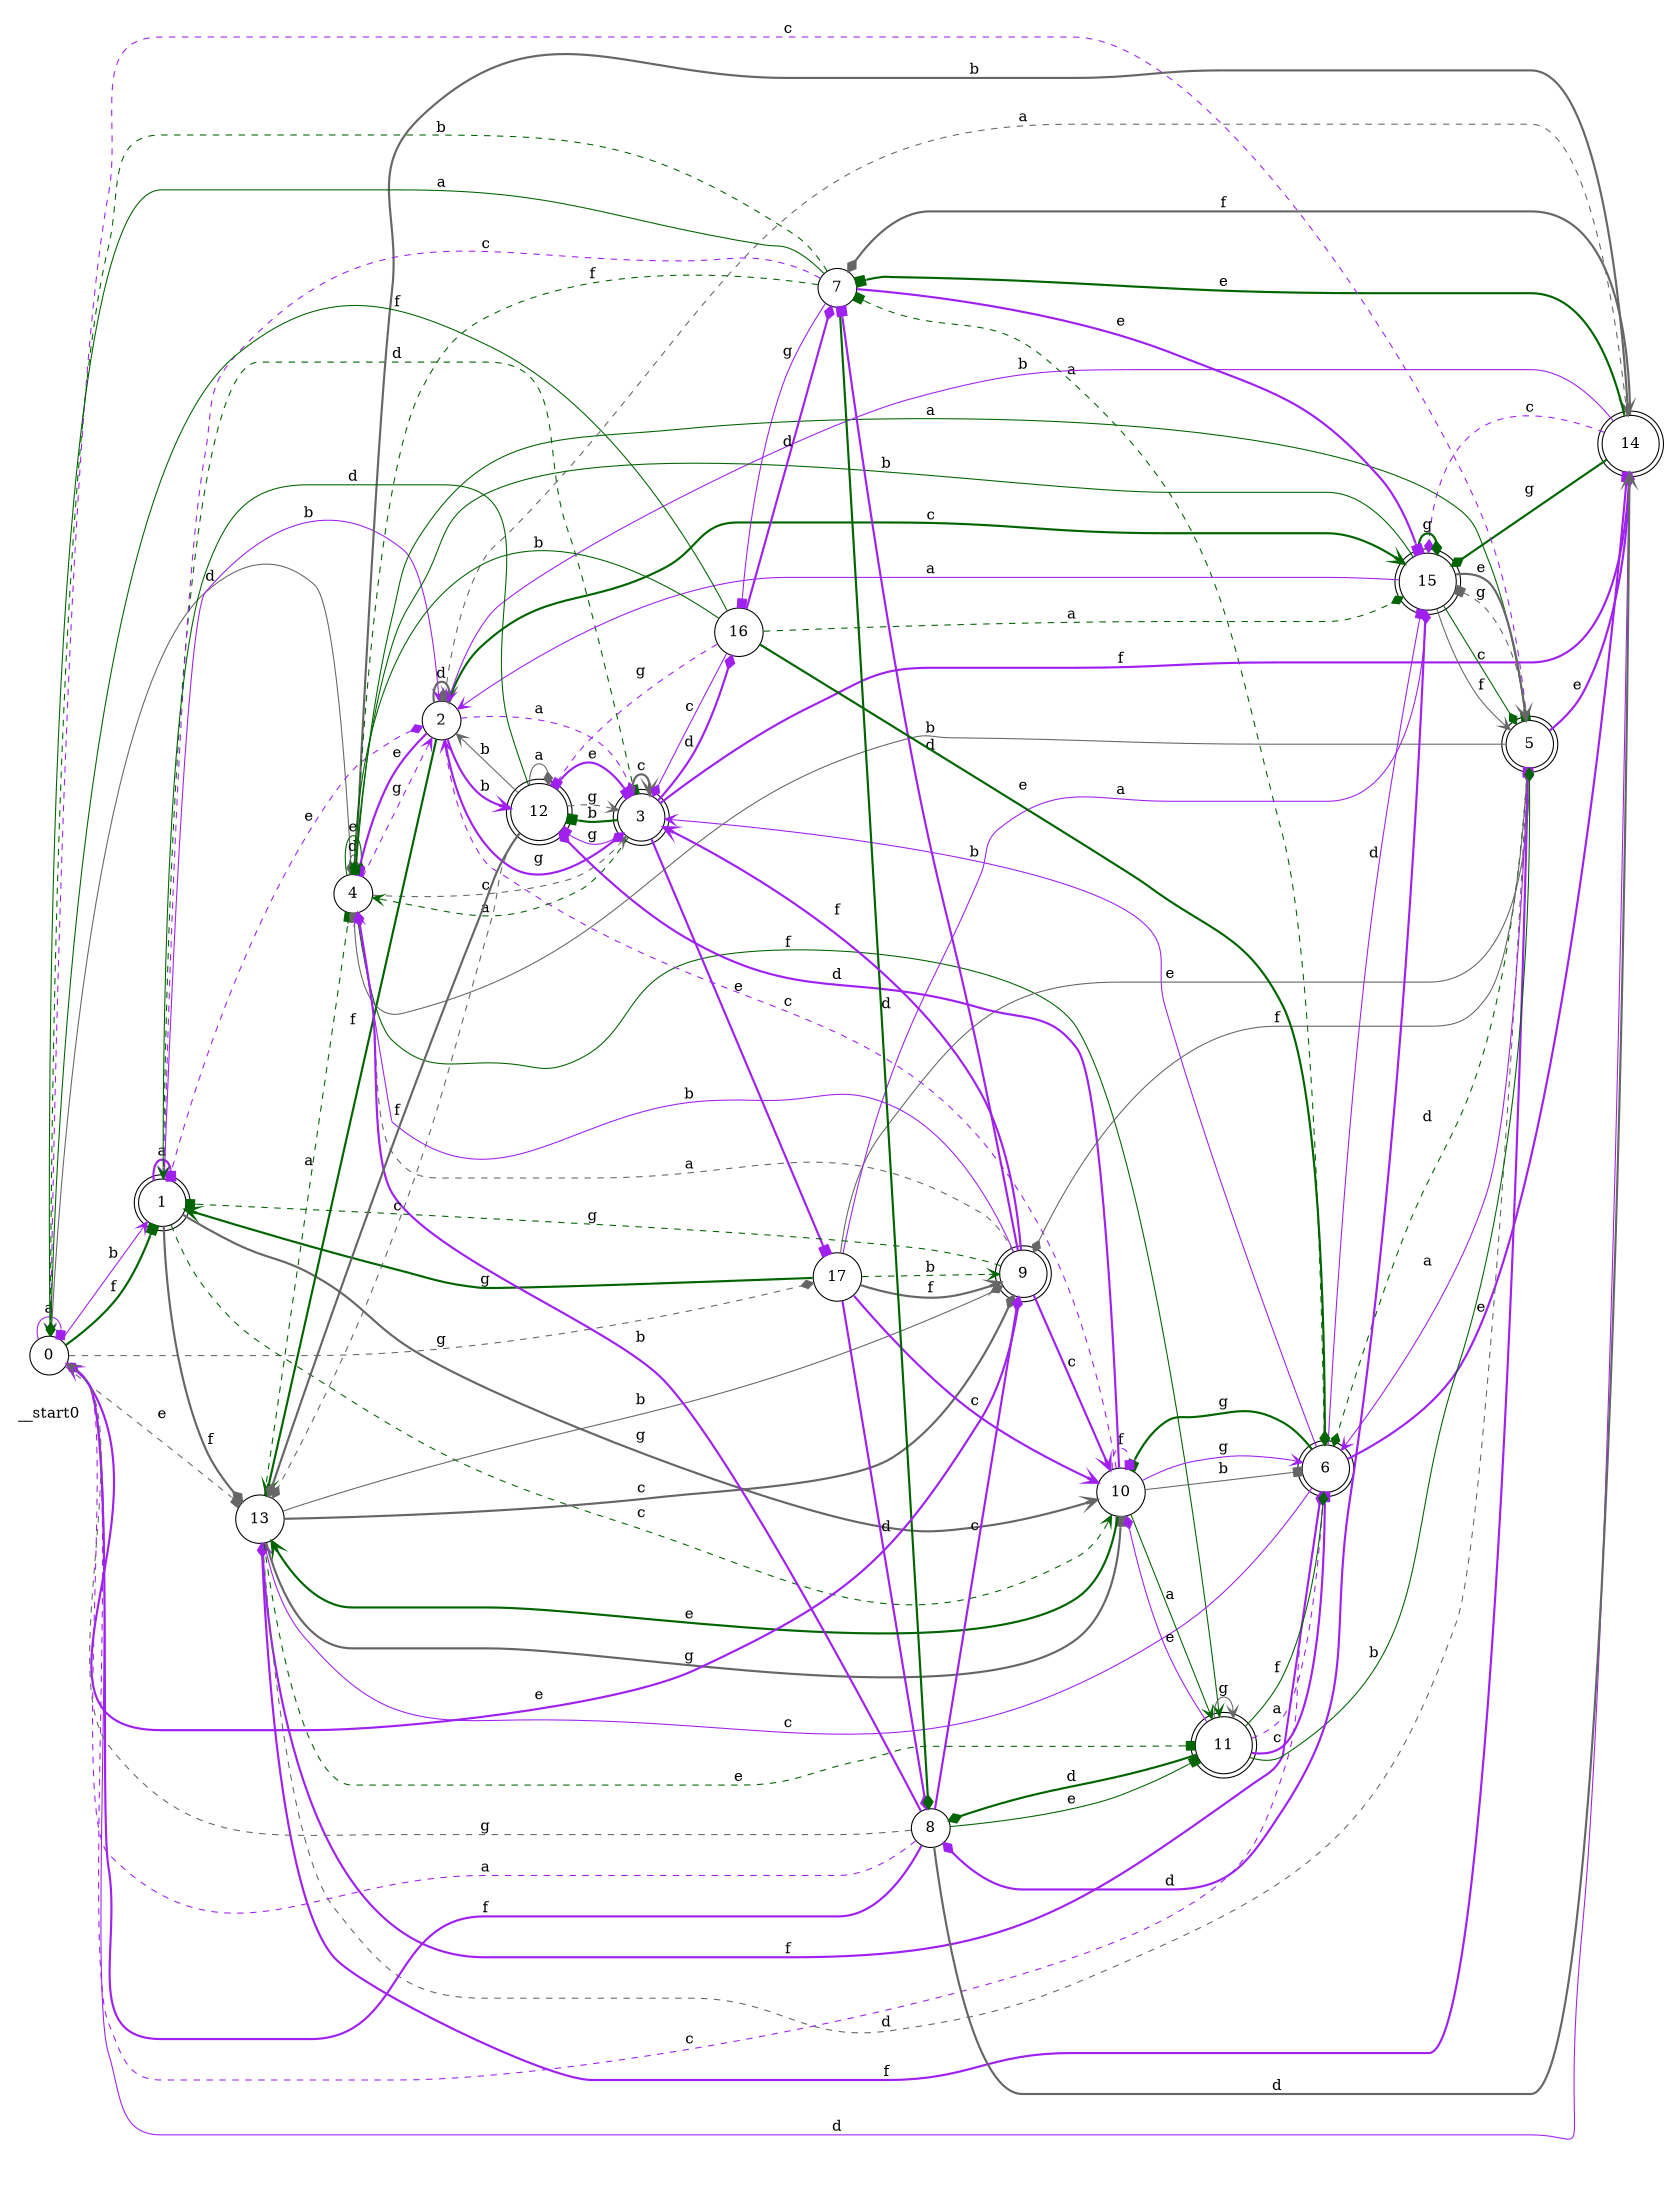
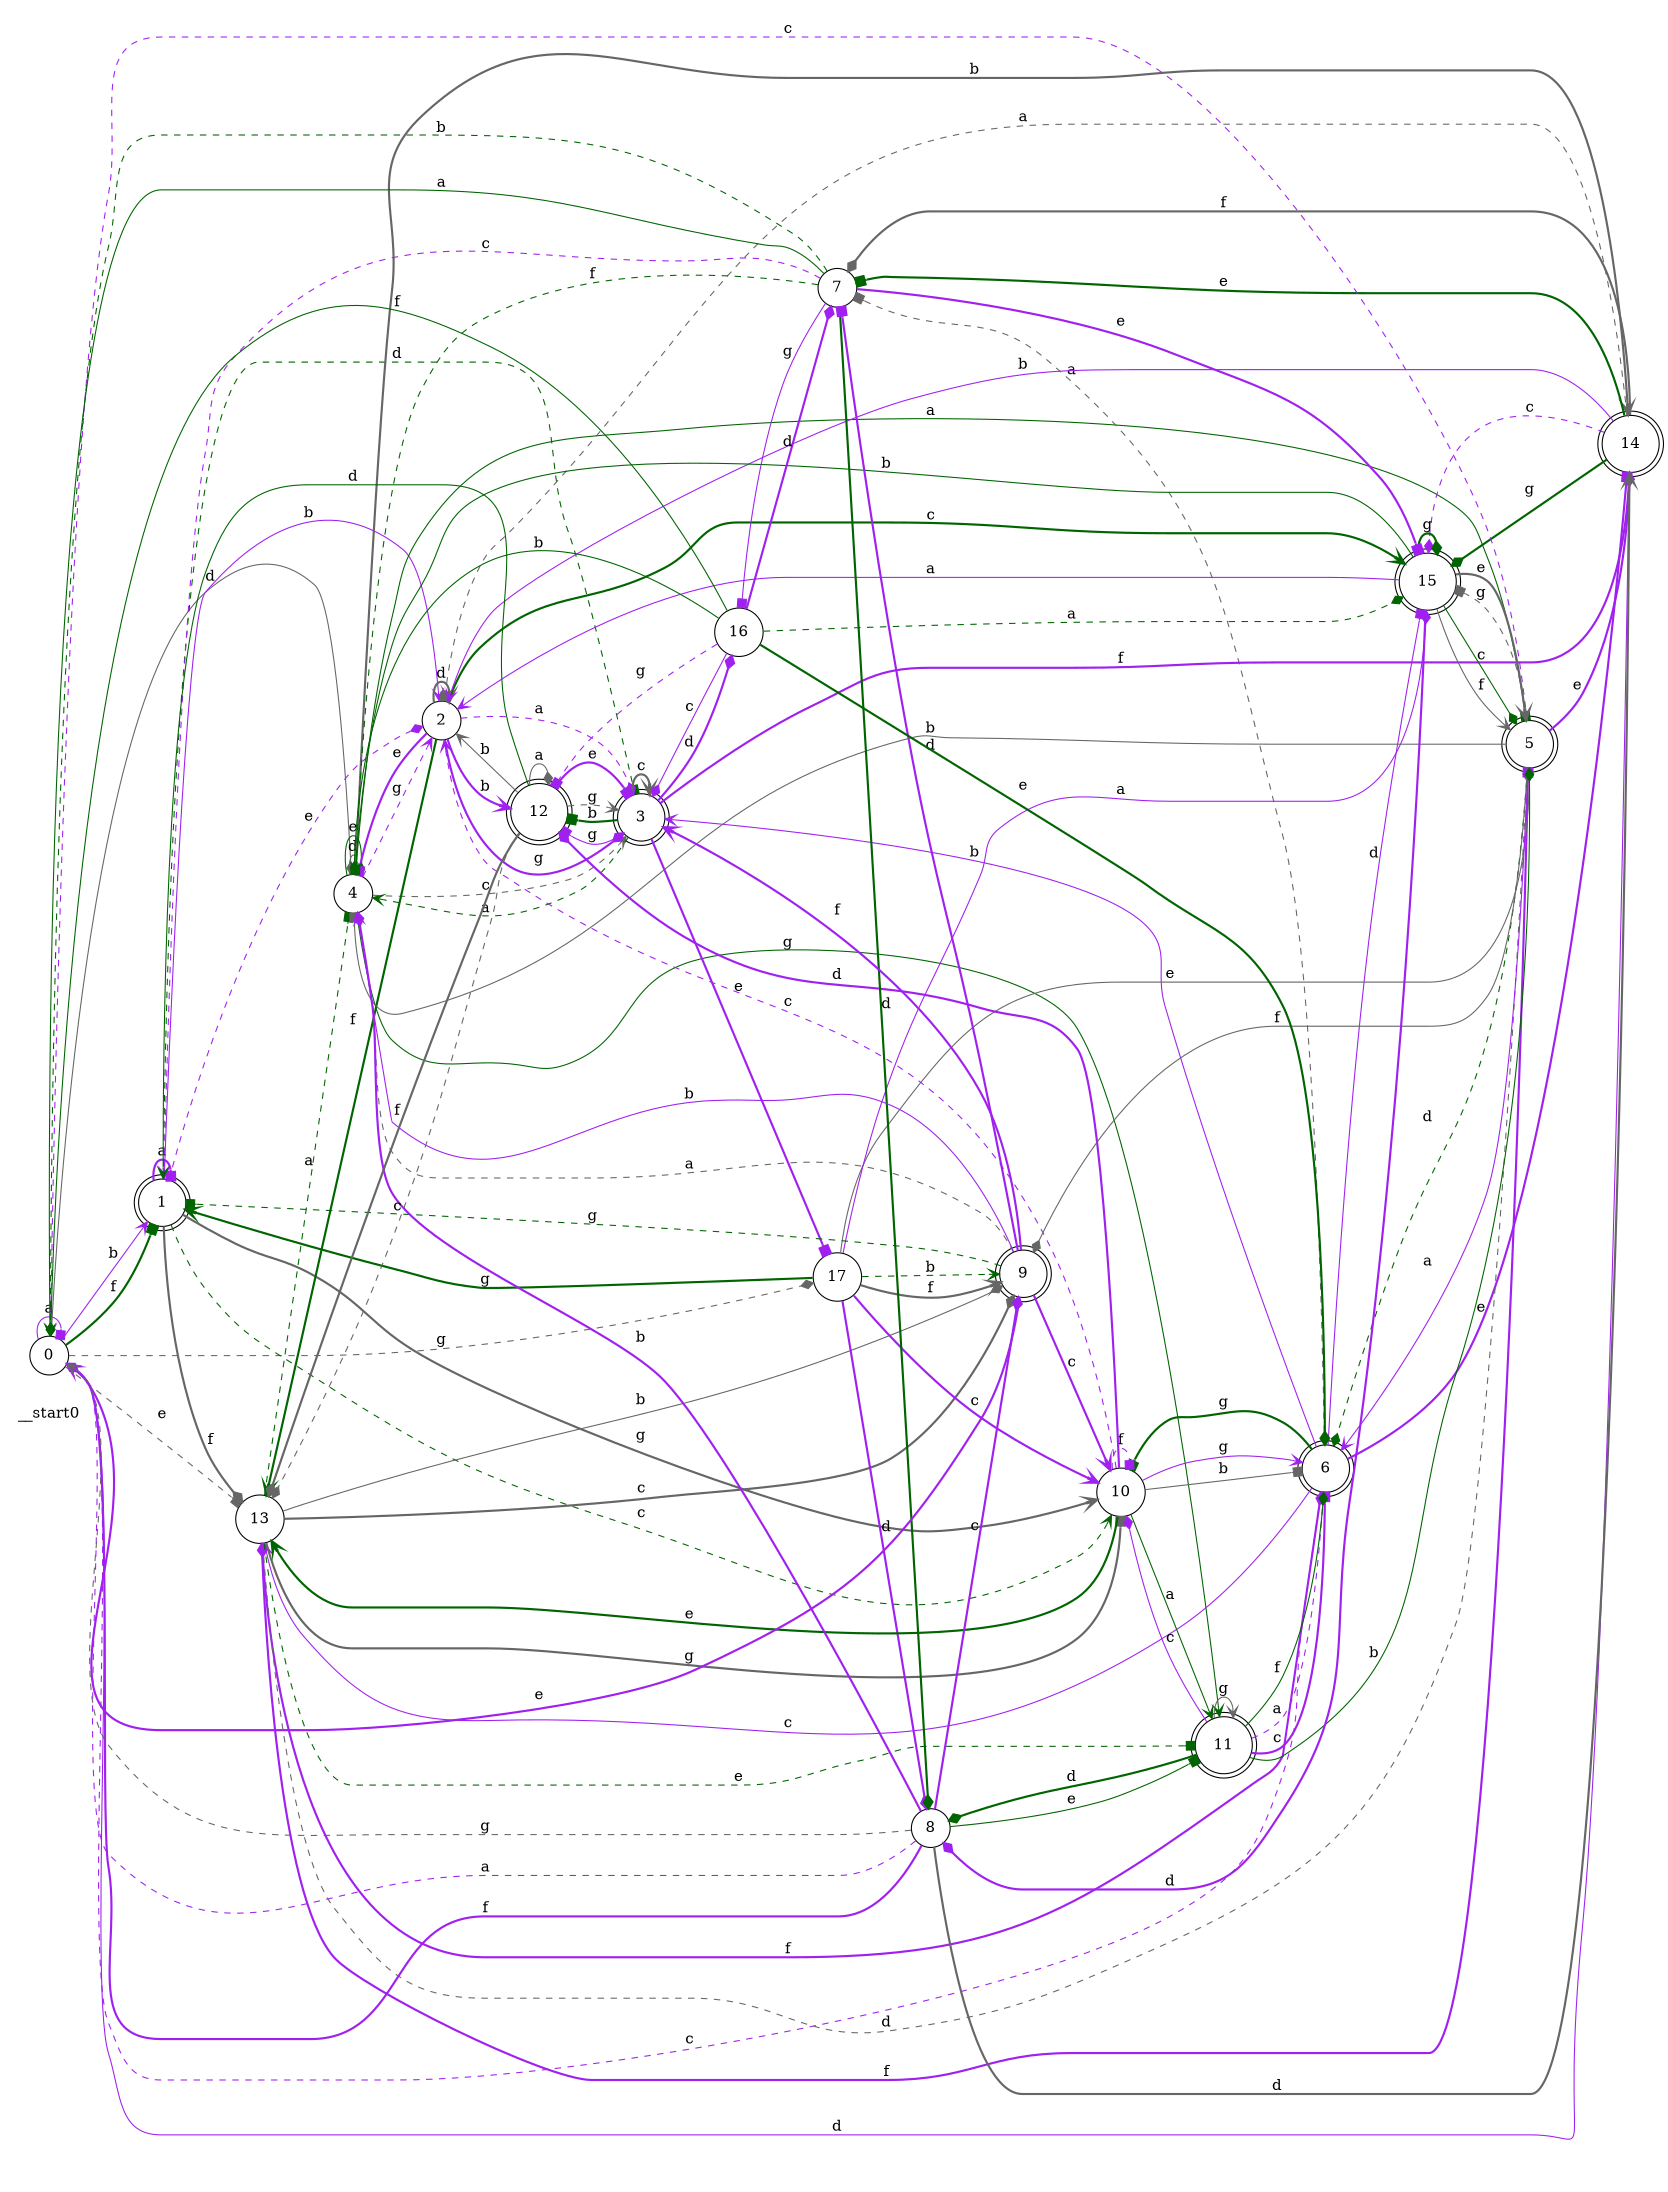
(1267, 774) -> (1267, 774)
(788, 943) -> (788, 943)
(1170, 1638) -> (1170, 1638)
